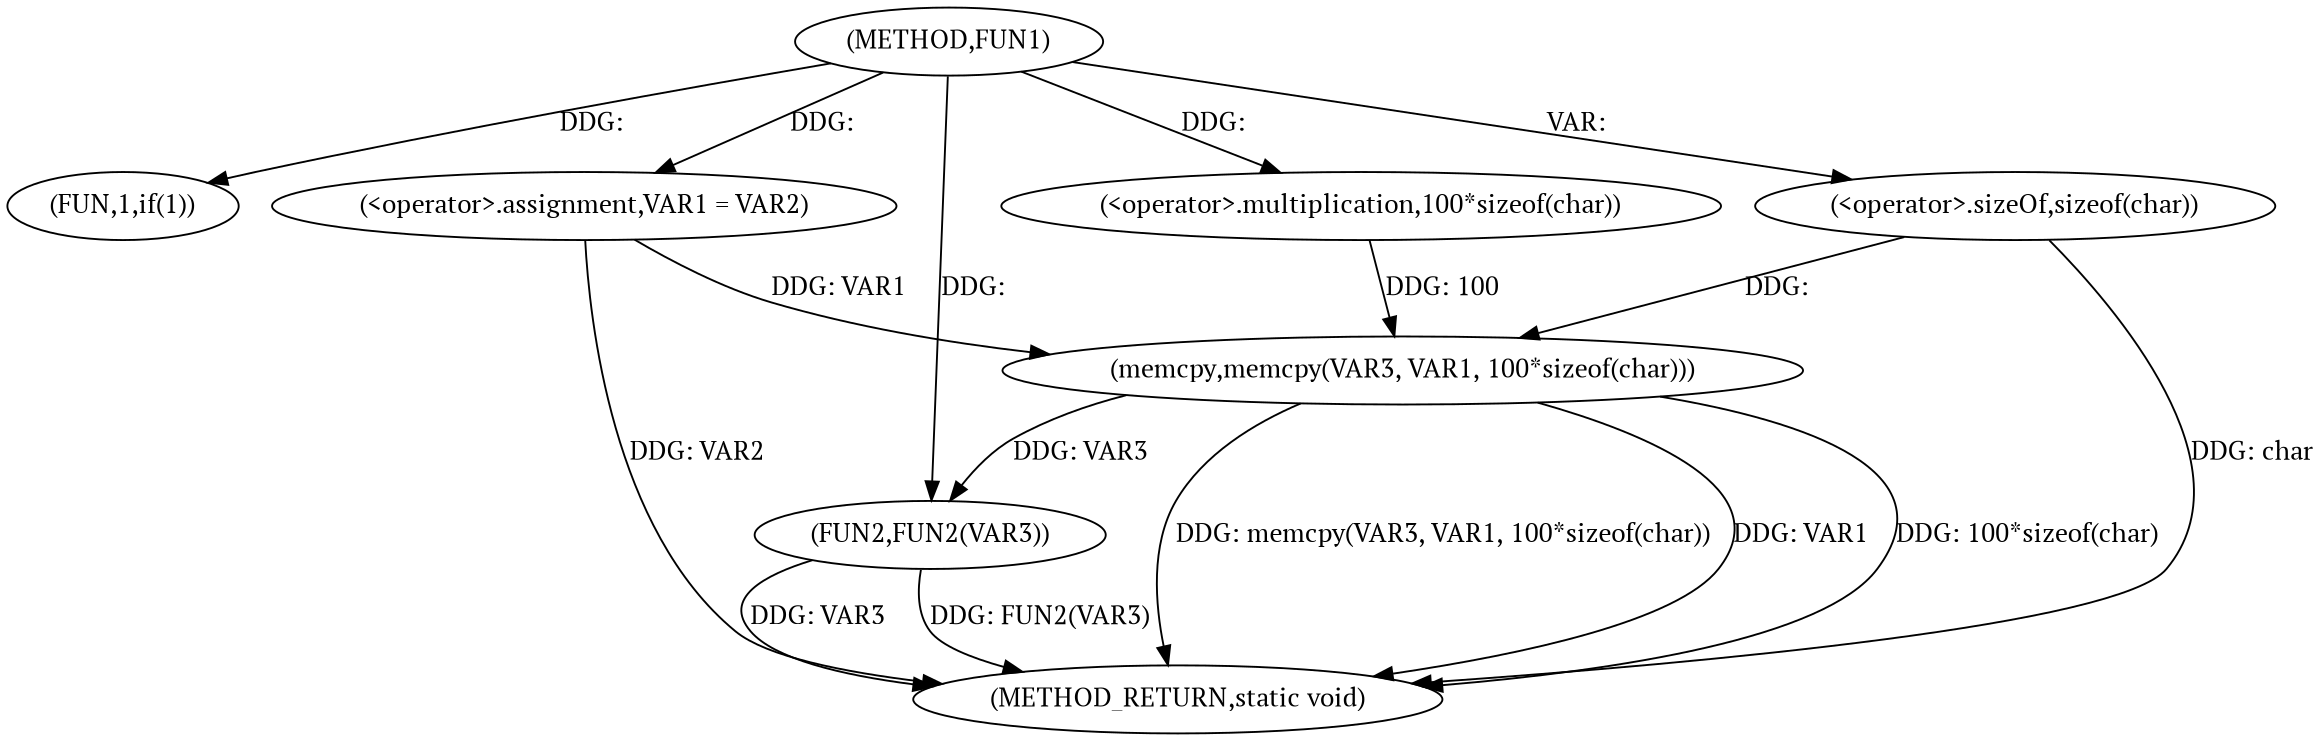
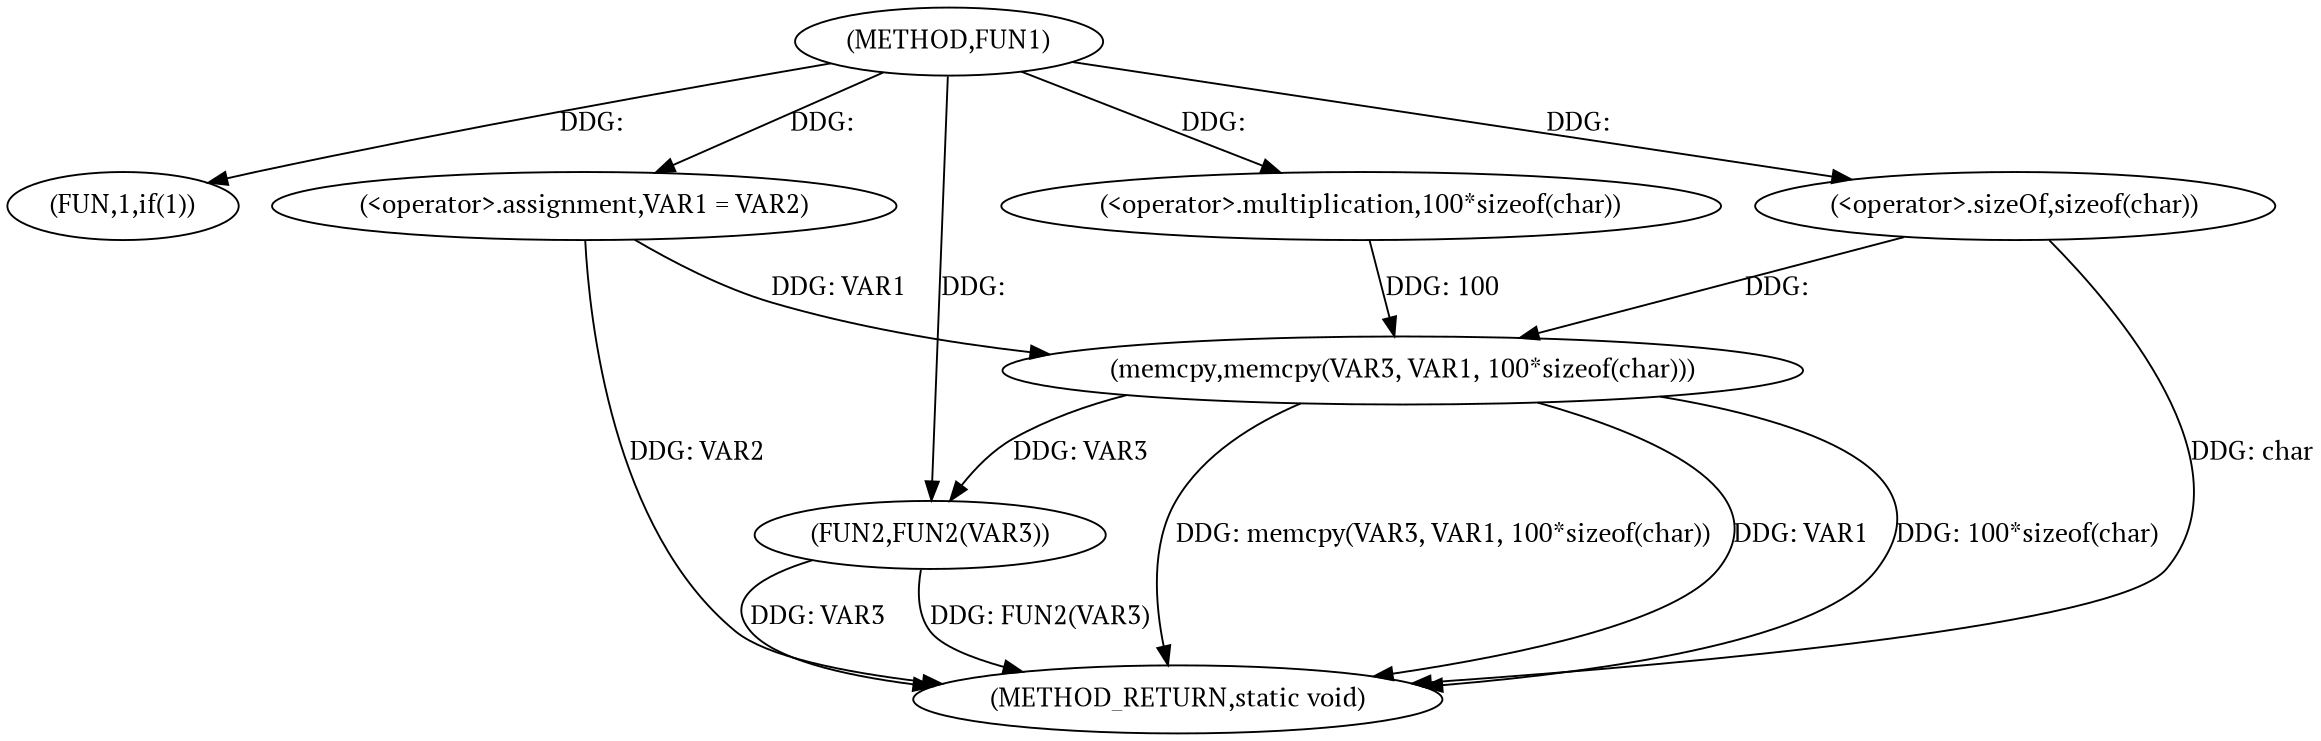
(1580, 124) -> (1582, 124)
